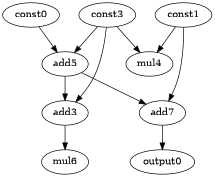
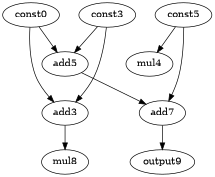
(183, 15) -> (183, 15)
(126, 37) -> none
(65, 85) -> (32, 64)
(65, 162) -> (65, 162)
(162, 162) -> (162, 162)
